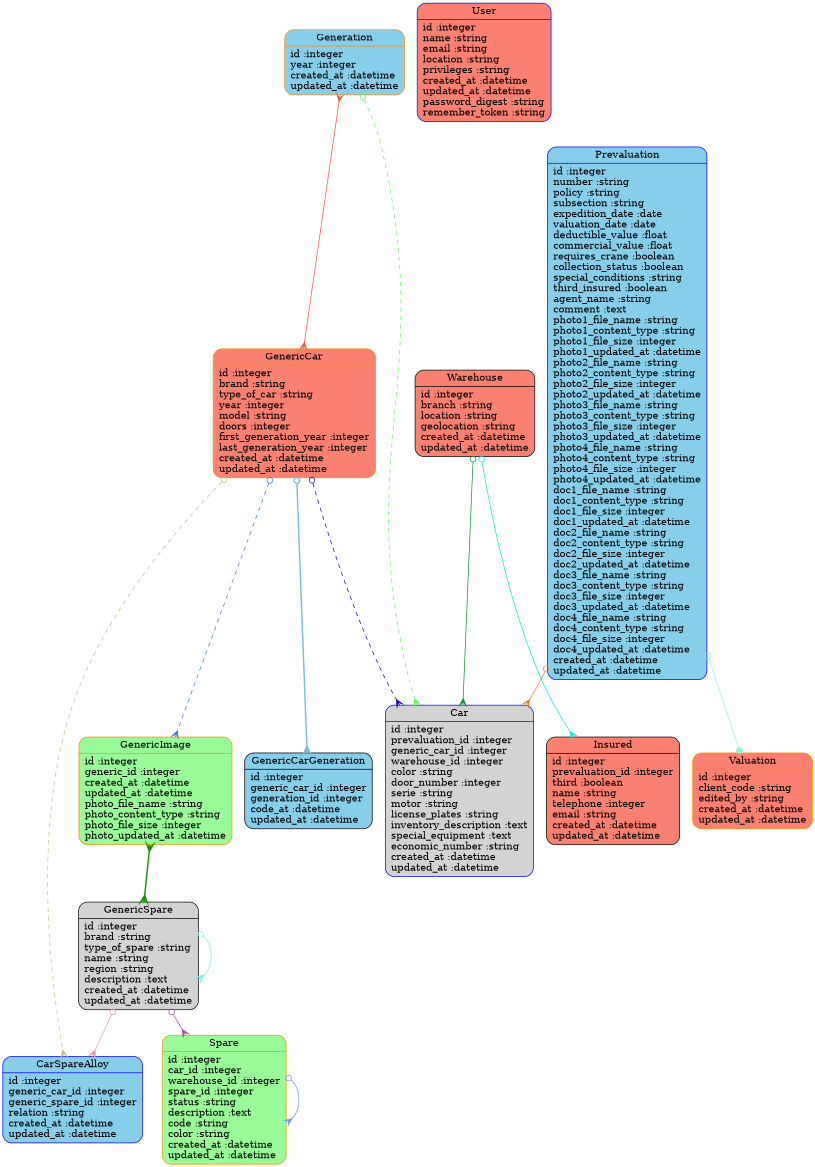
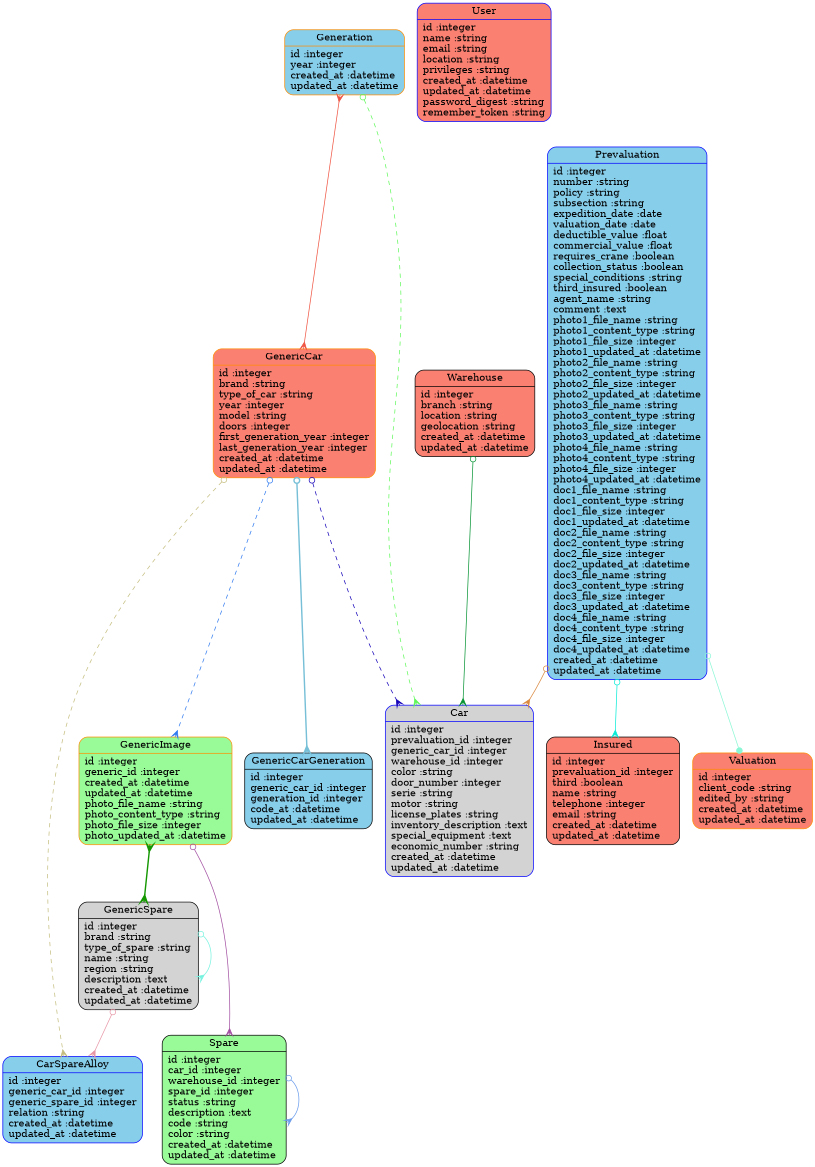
(514, 601) -> (616, 708)
(178, 1022) -> (224, 936)
(224, 1100) -> (224, 1100)
